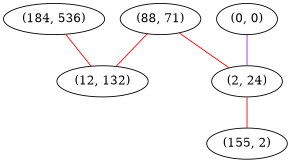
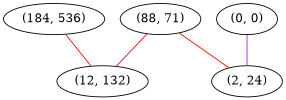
(247, 144) -> none
